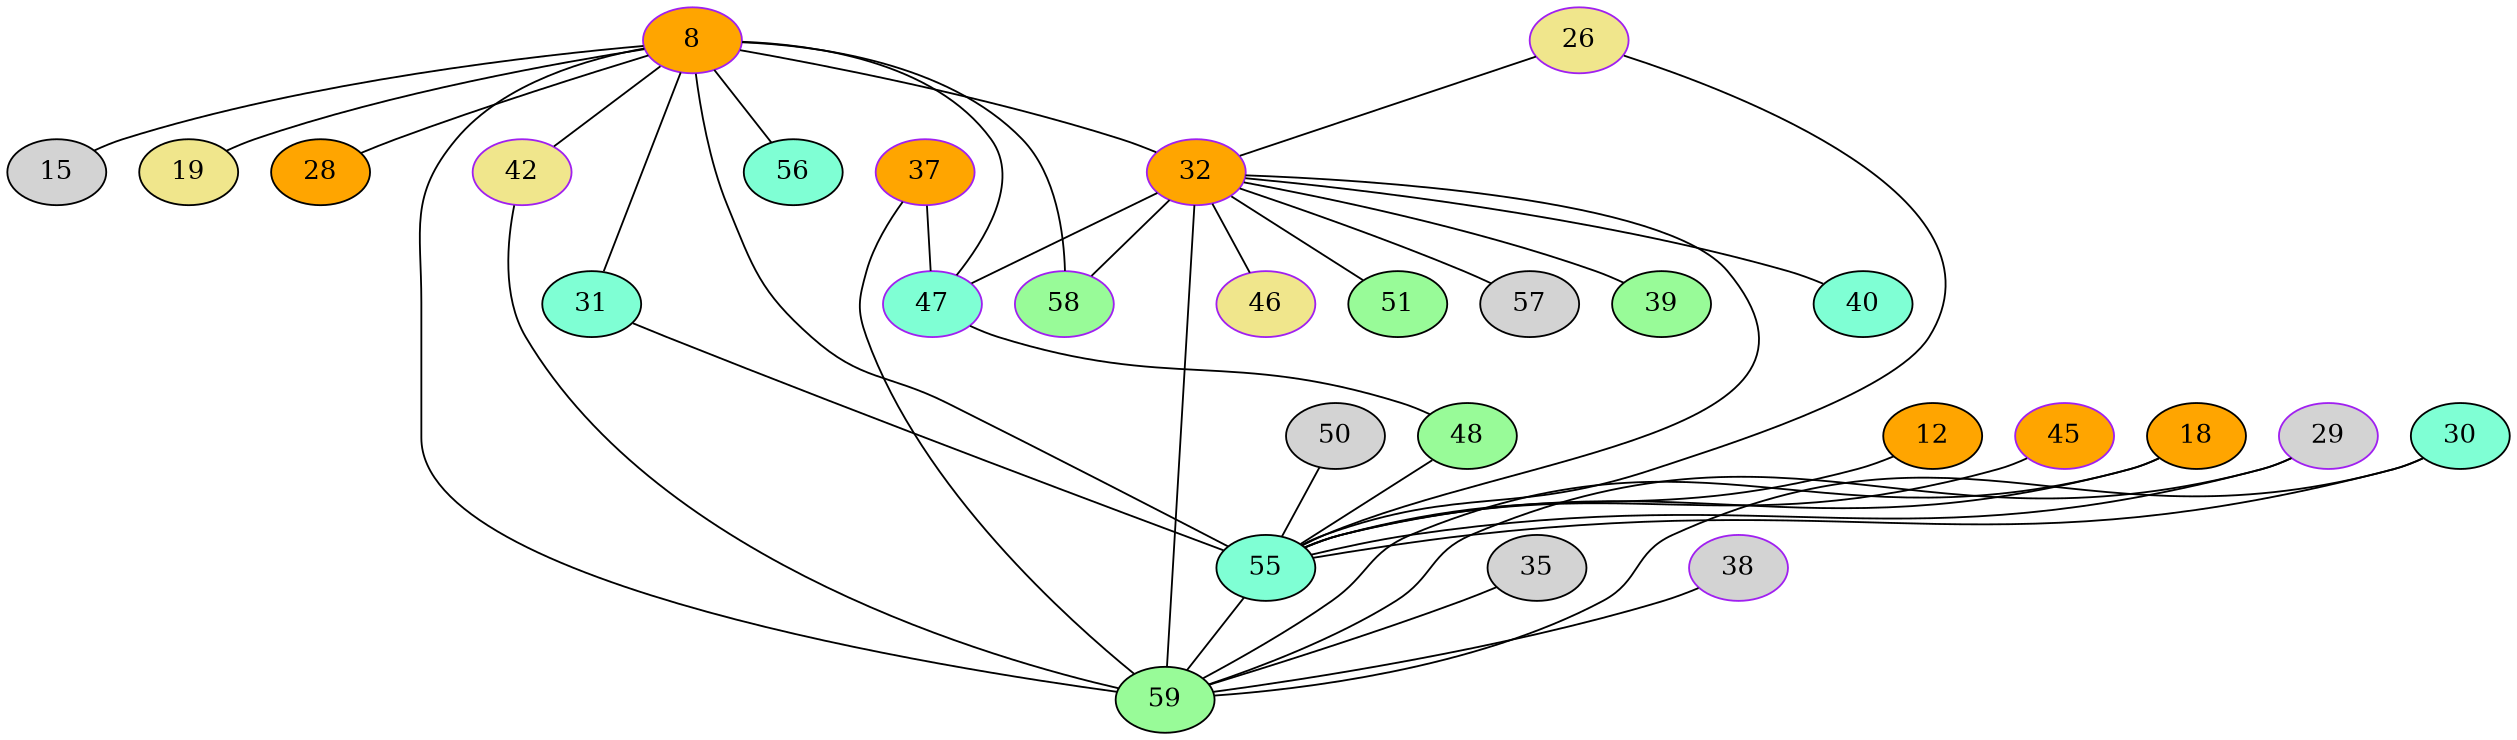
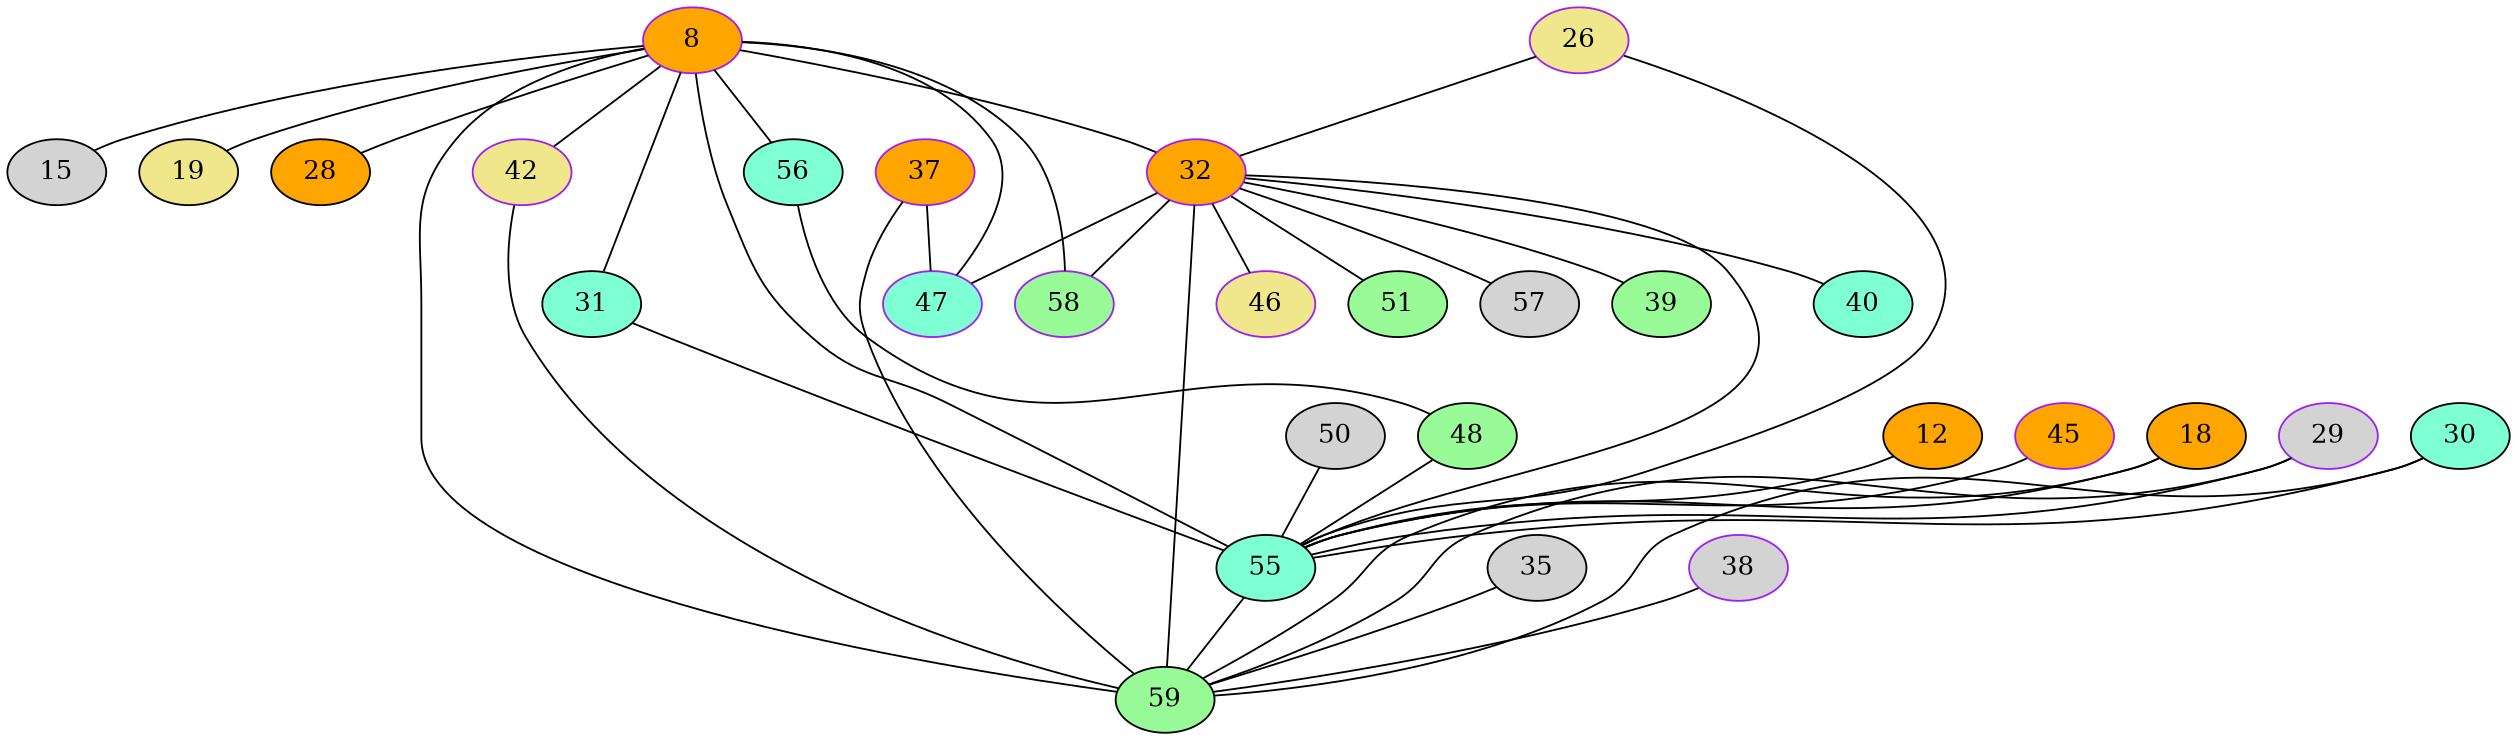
(1200, 370) -> (1067, 402)
